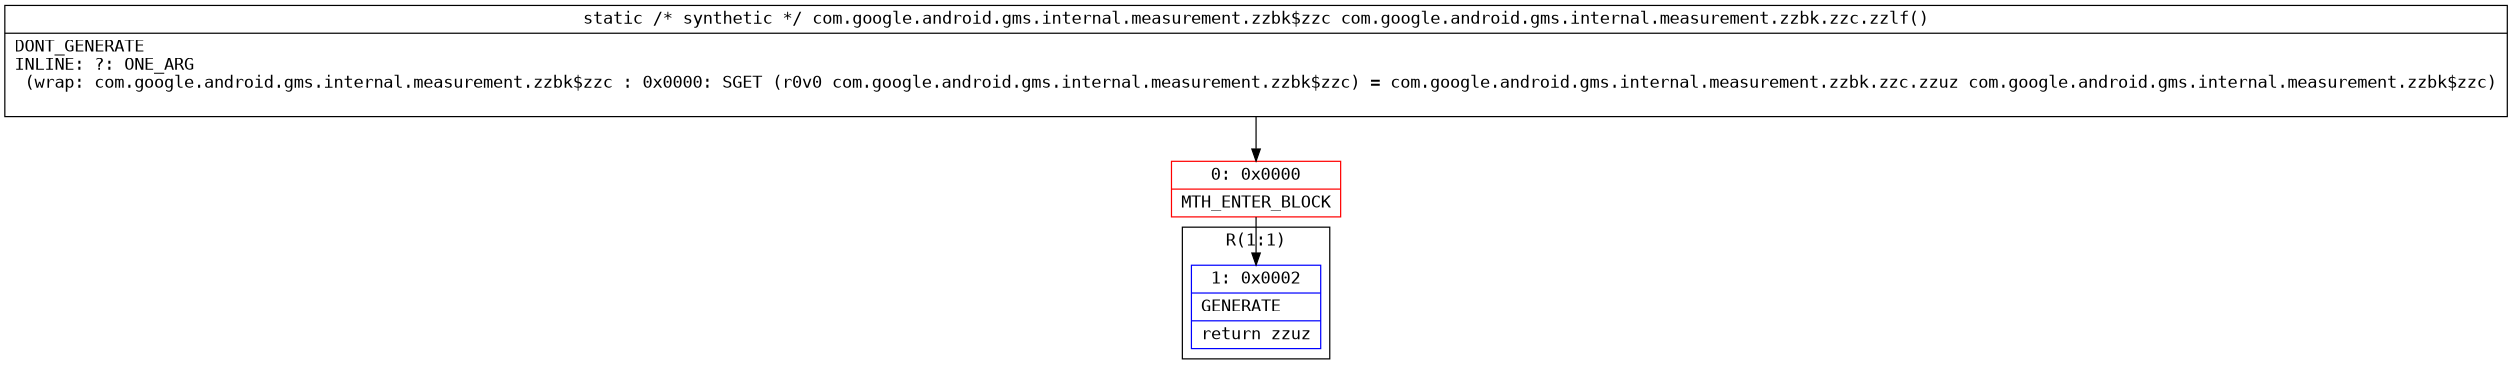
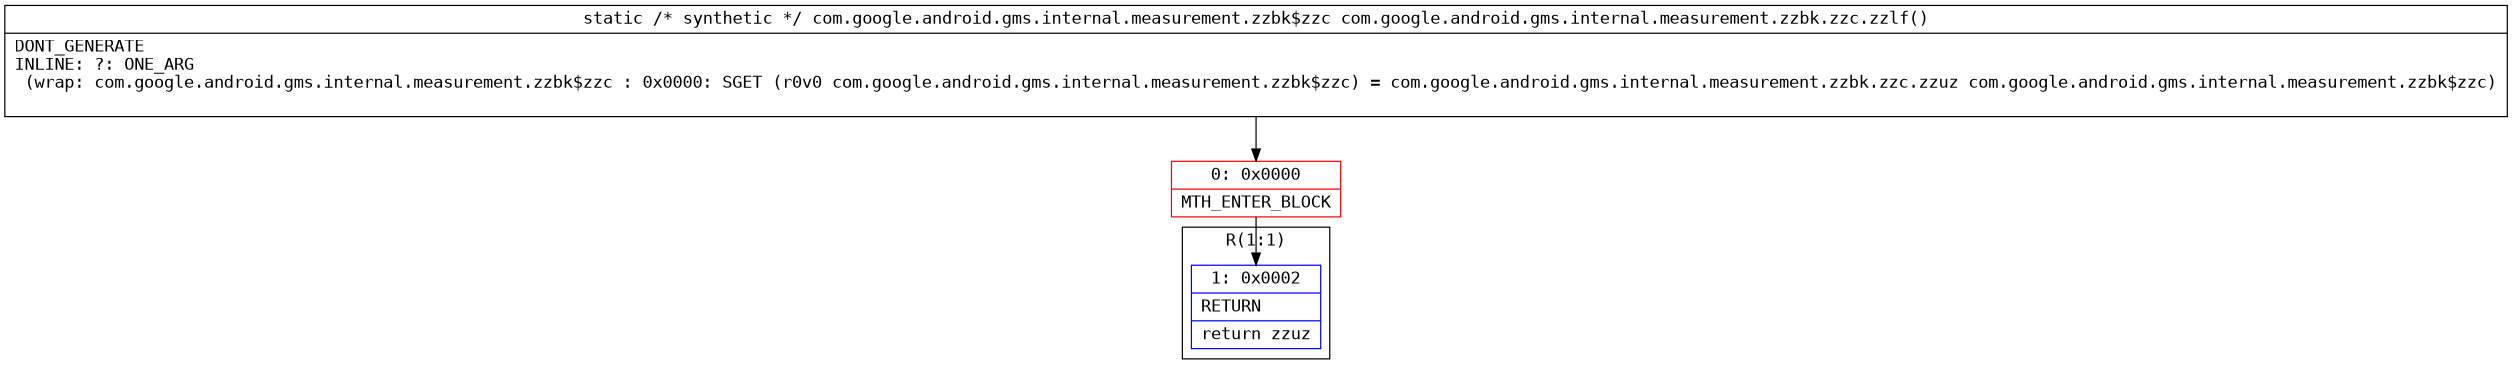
(1242, 306) -> (1231, 306)
